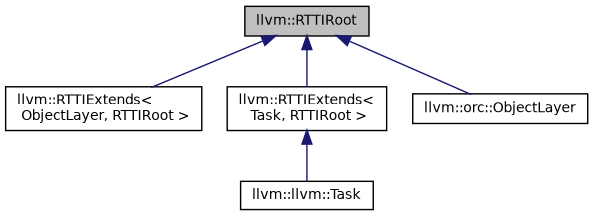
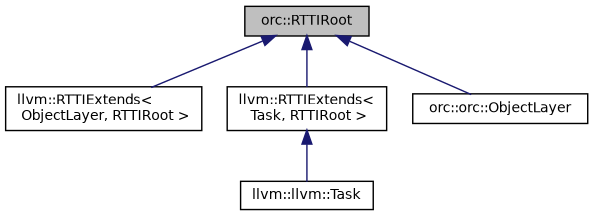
(307, 21) -> (307, 21)
(500, 109) -> (500, 109)
